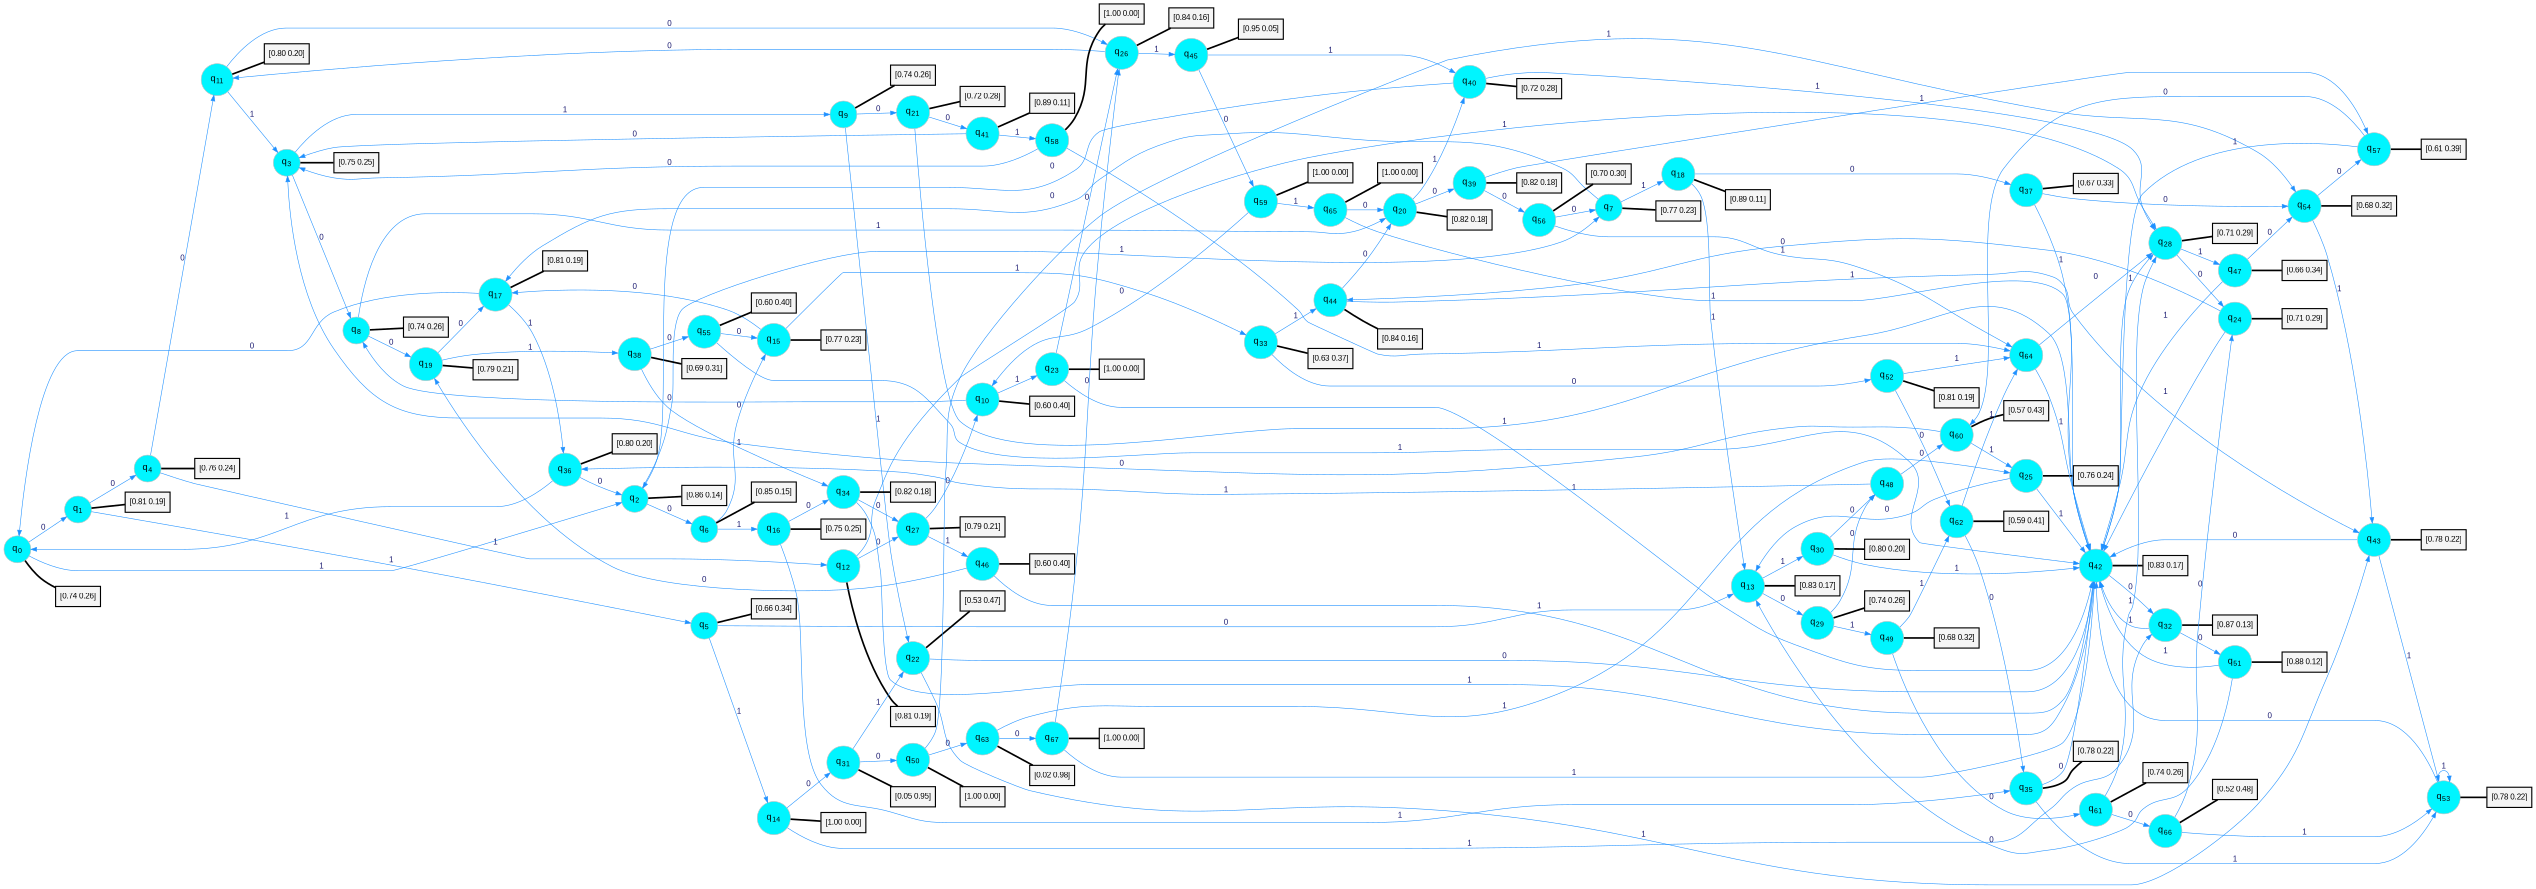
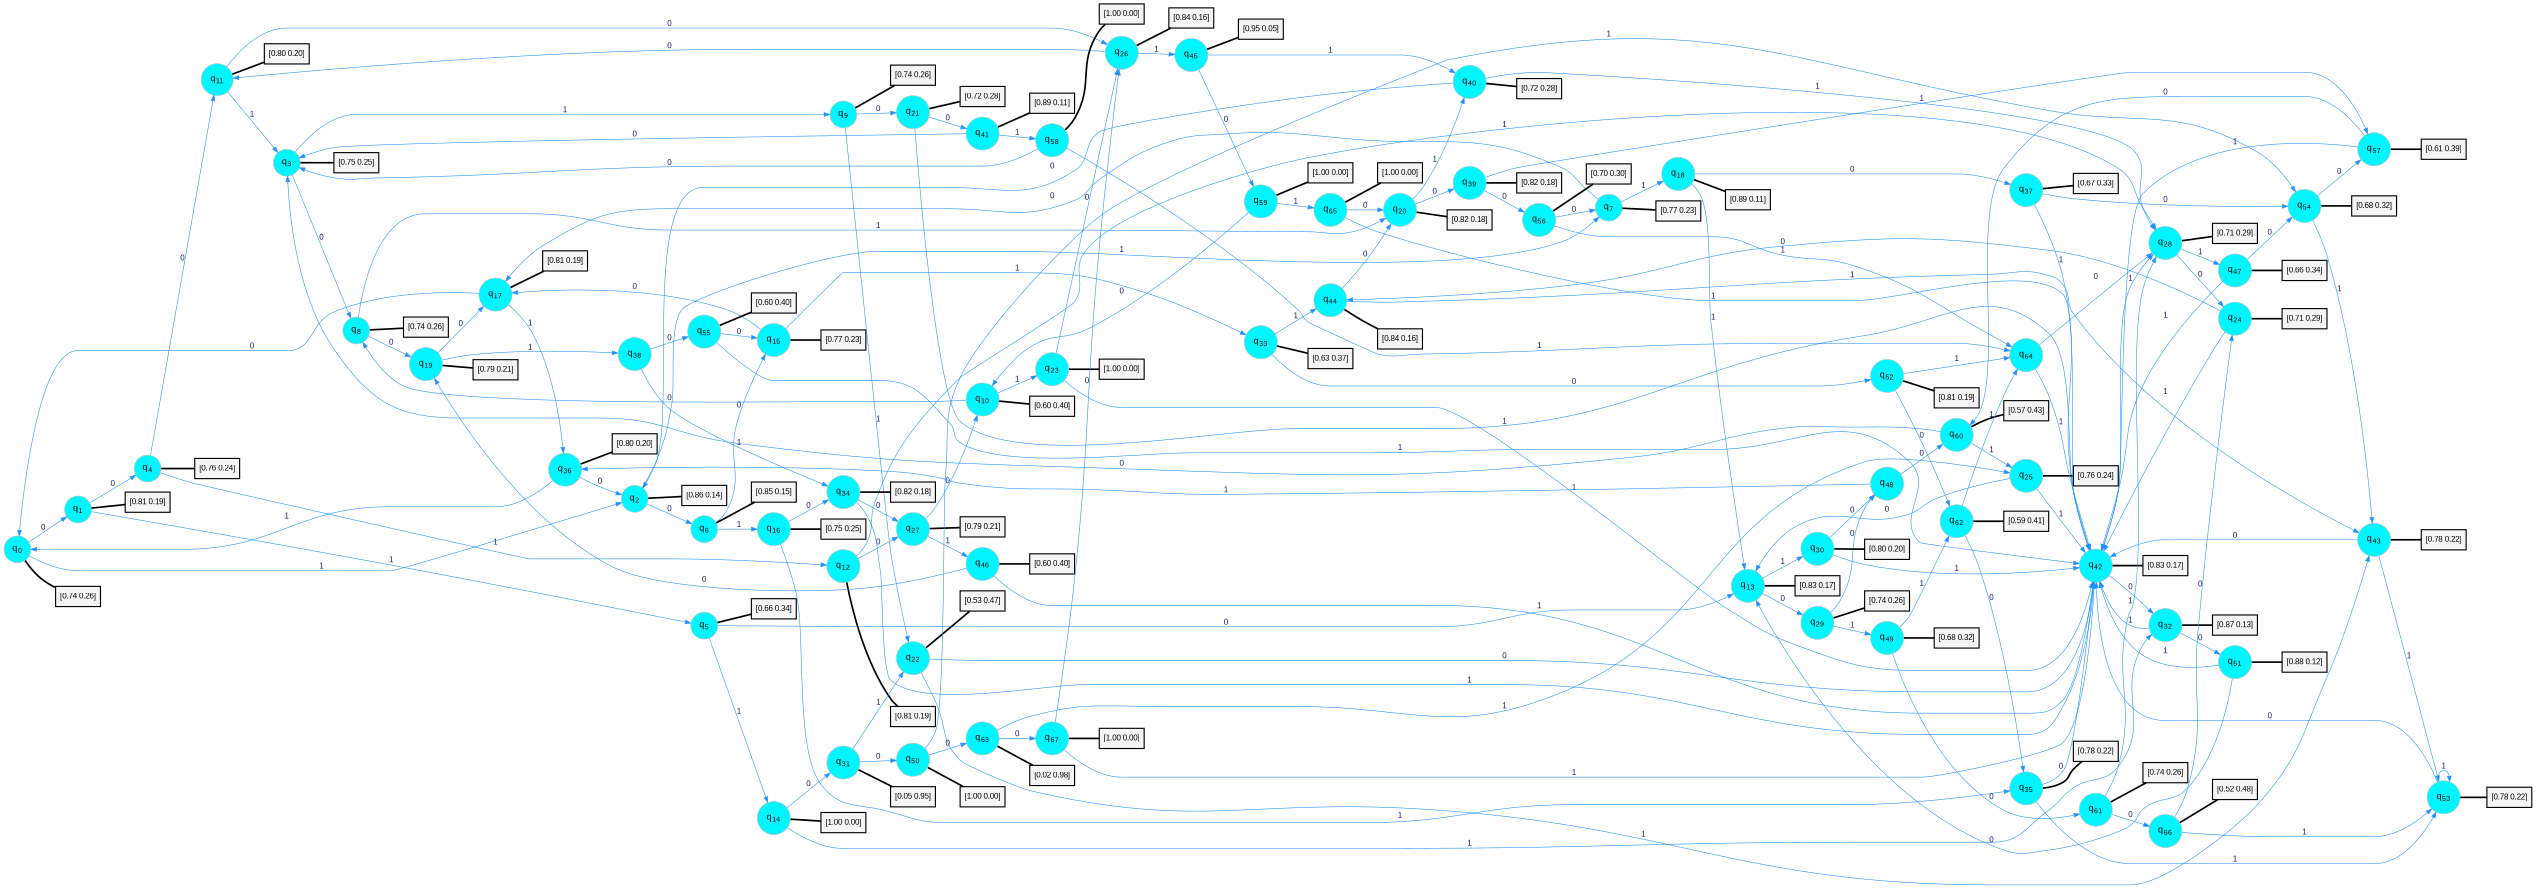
(704, 369) -> none
